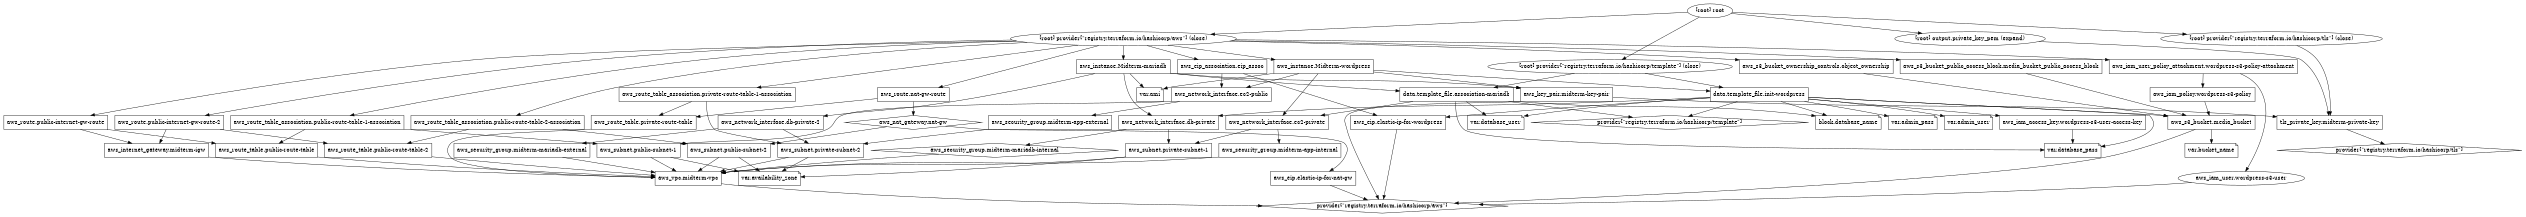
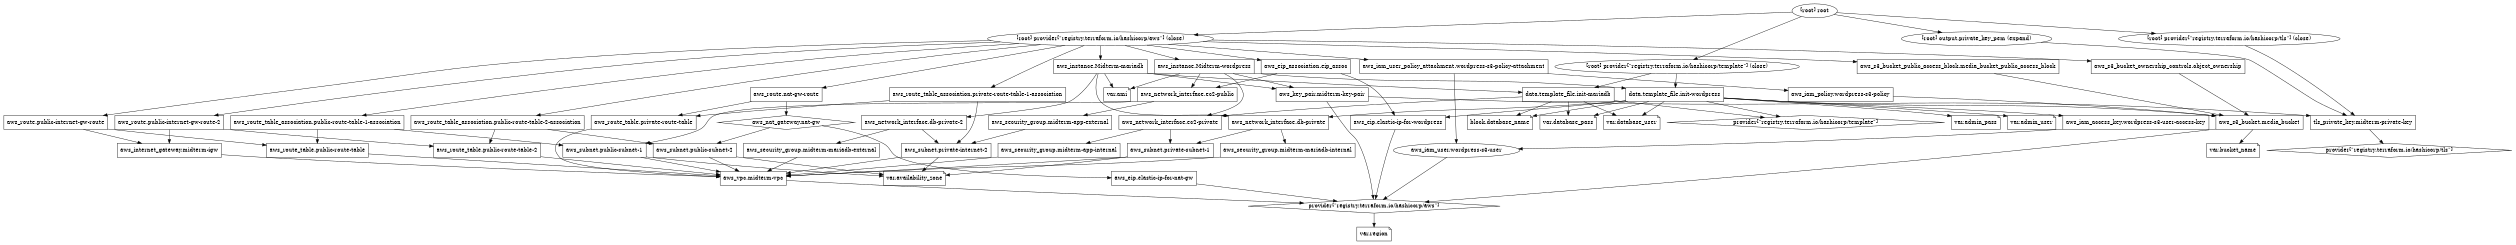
(1457, 95) -> (1568, 95)
(2073, 134) -> (1793, 142)
(821, 150) -> (946, 150)
(995, 150) -> (1288, 150)
none -> (1374, 234)
